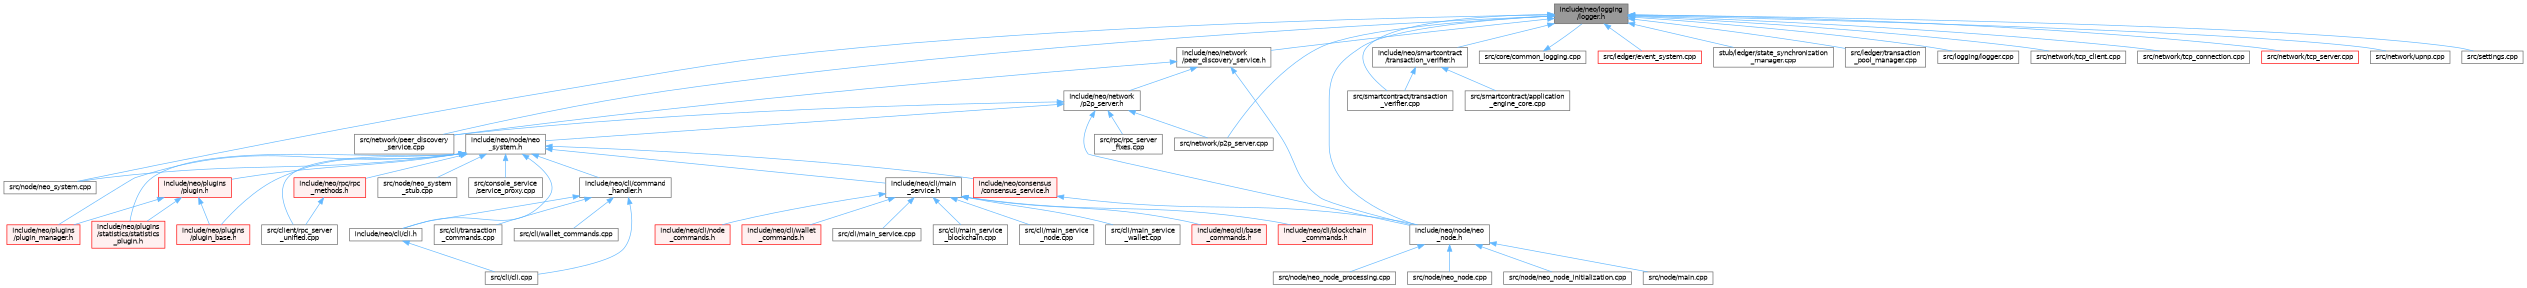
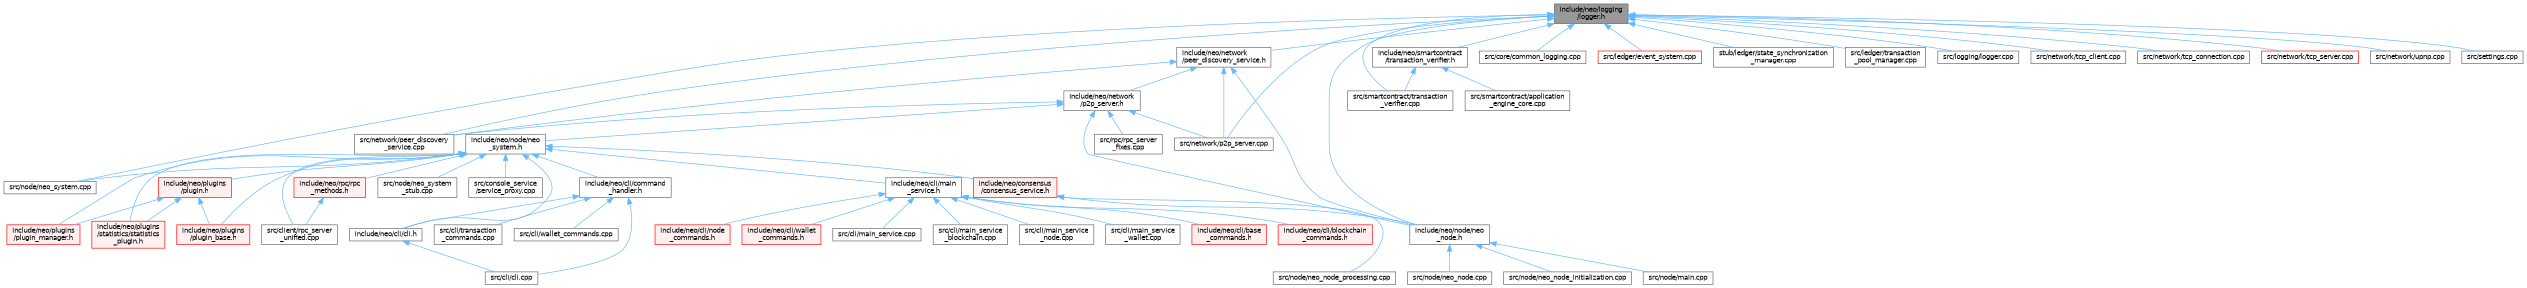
(1566, 36) -> (1553, 39)
none -> (1224, 106)
(1384, 259) -> (1256, 203)
